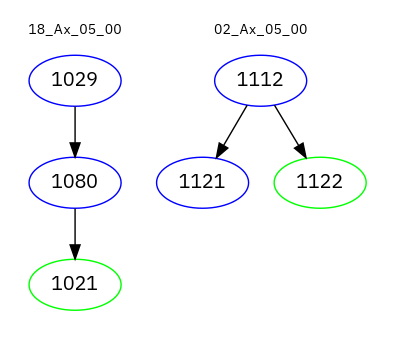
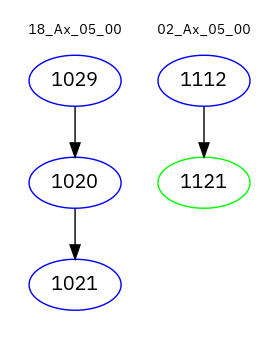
(75, 183) -> (75, 183)
(203, 183) -> (204, 183)
(320, 183) -> none
(75, 285) -> (75, 285)
